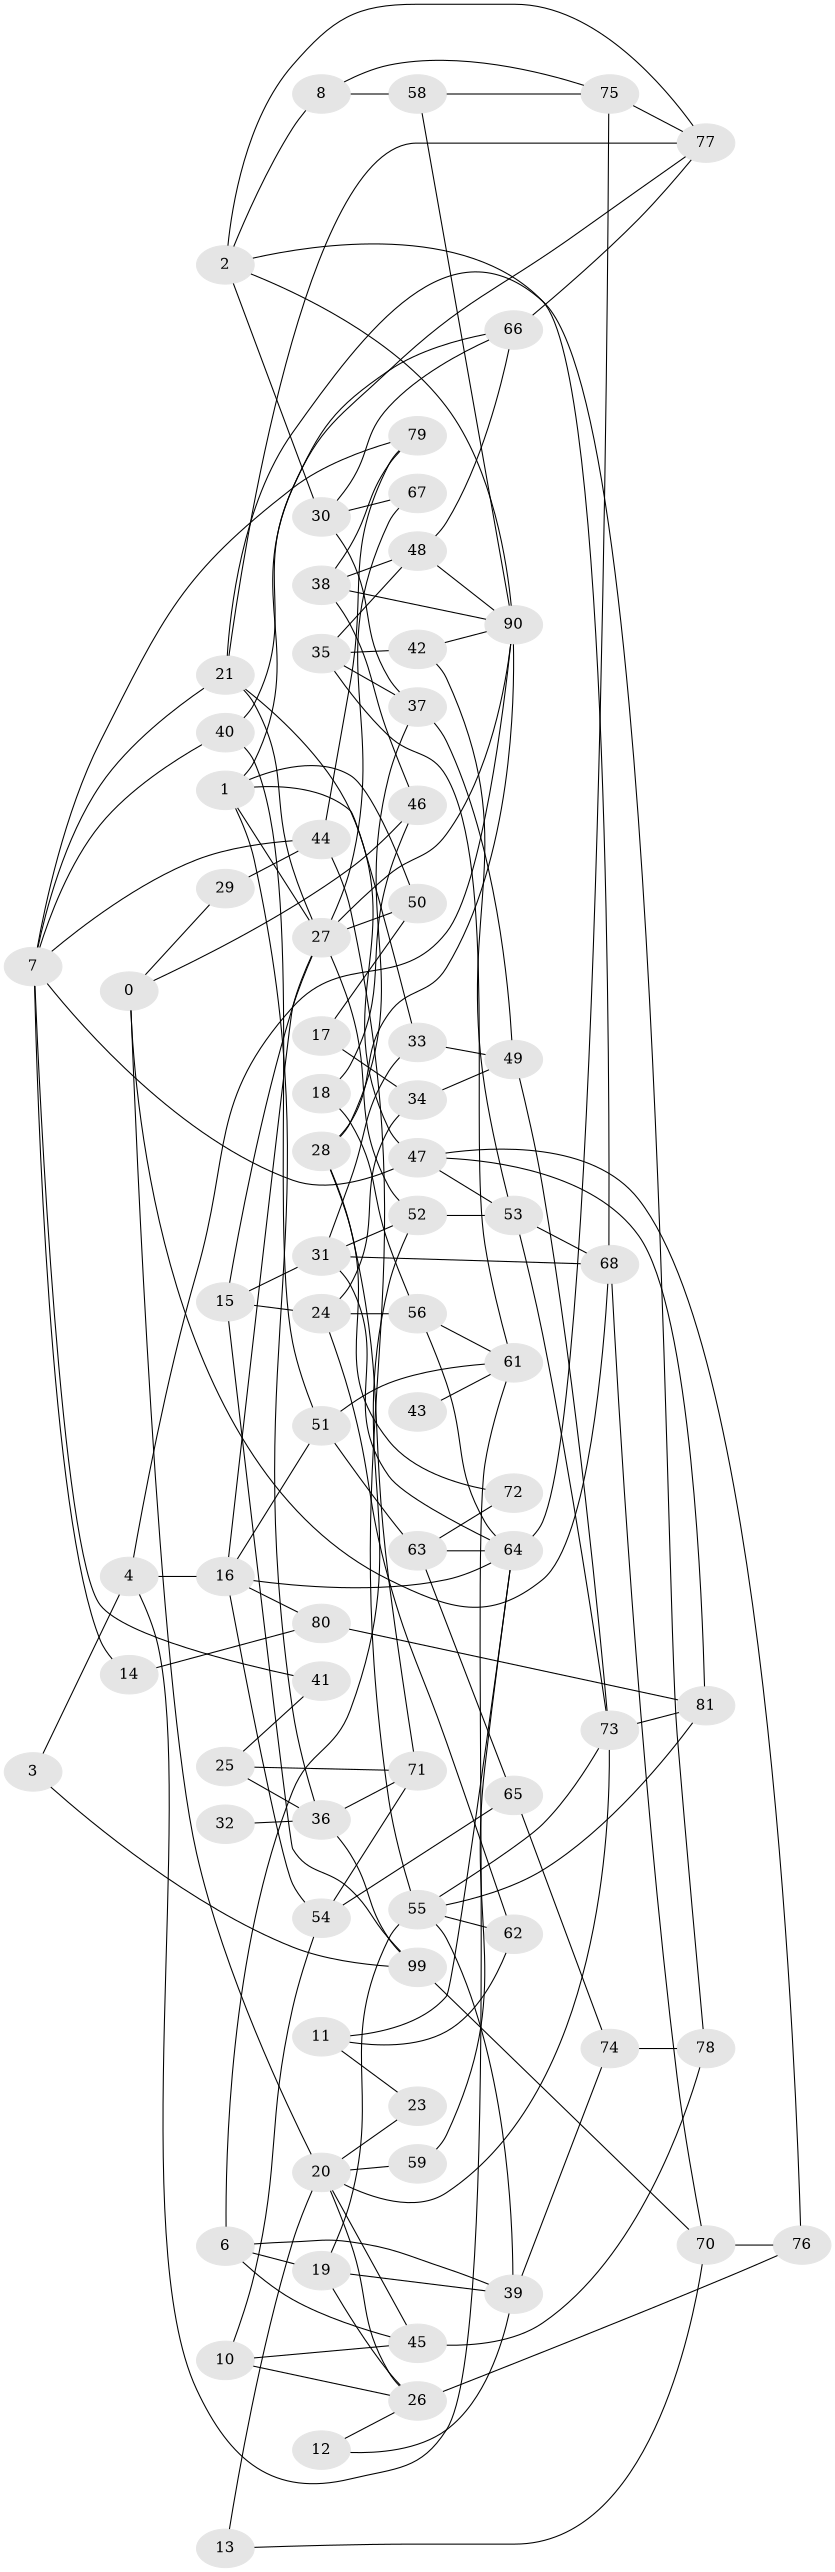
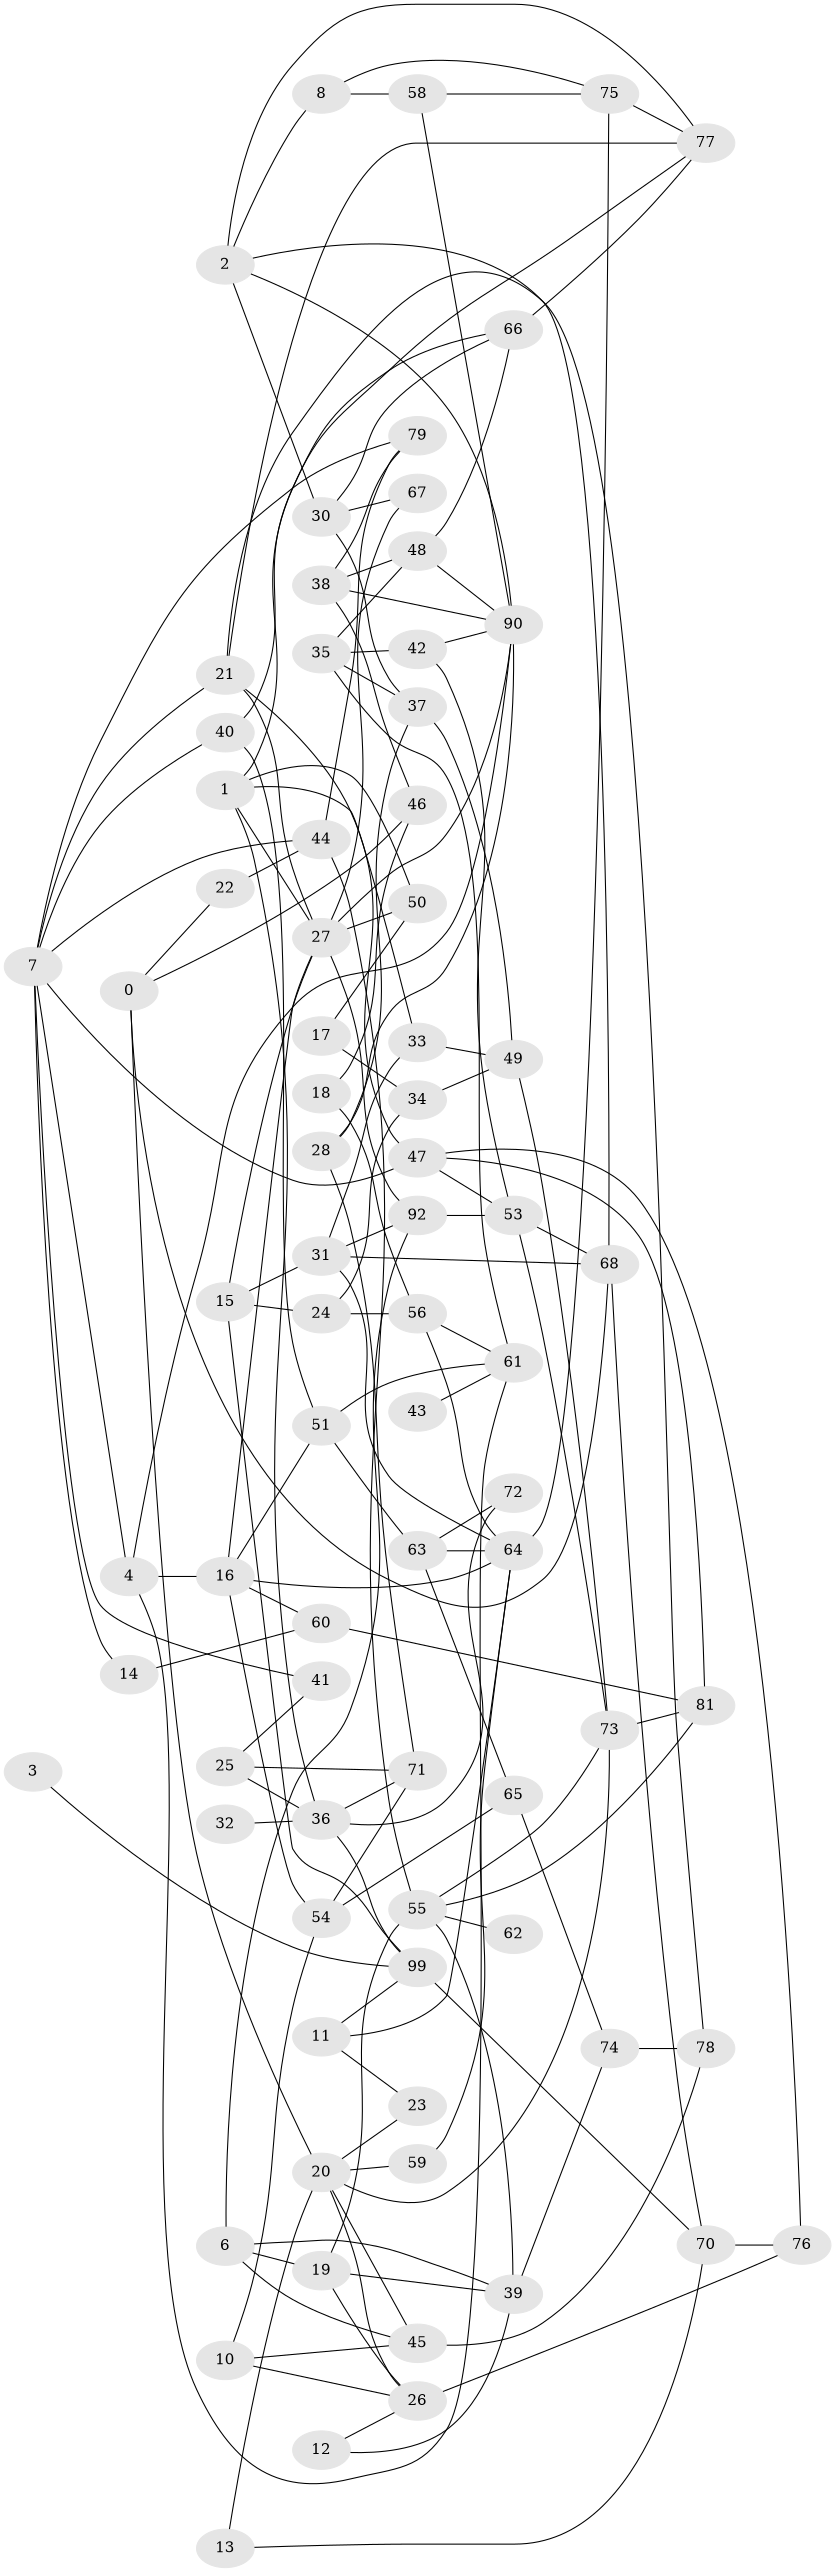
(225, 889) -> (225, 889)
(418, 1215) -> (418, 1215)
(357, 1362) -> (474, 1757)
(321, 1623) -> (321, 1623)
(404, 1628) -> none
(81, 1674) -> (81, 1271)
(447, 2031) -> (375, 1998)
